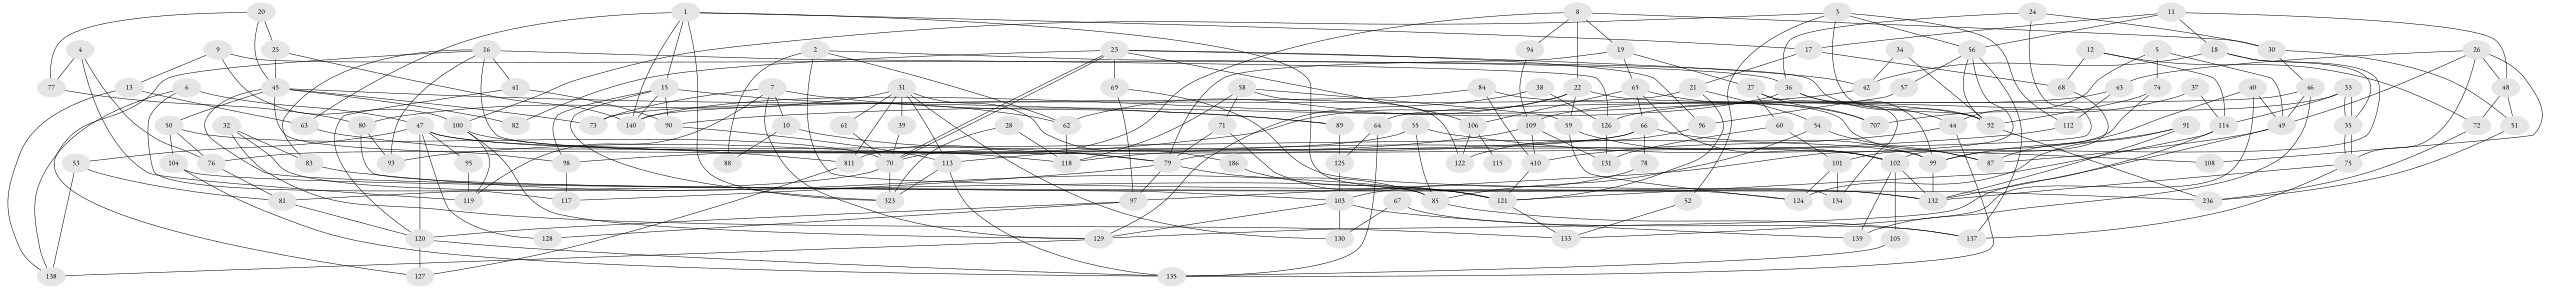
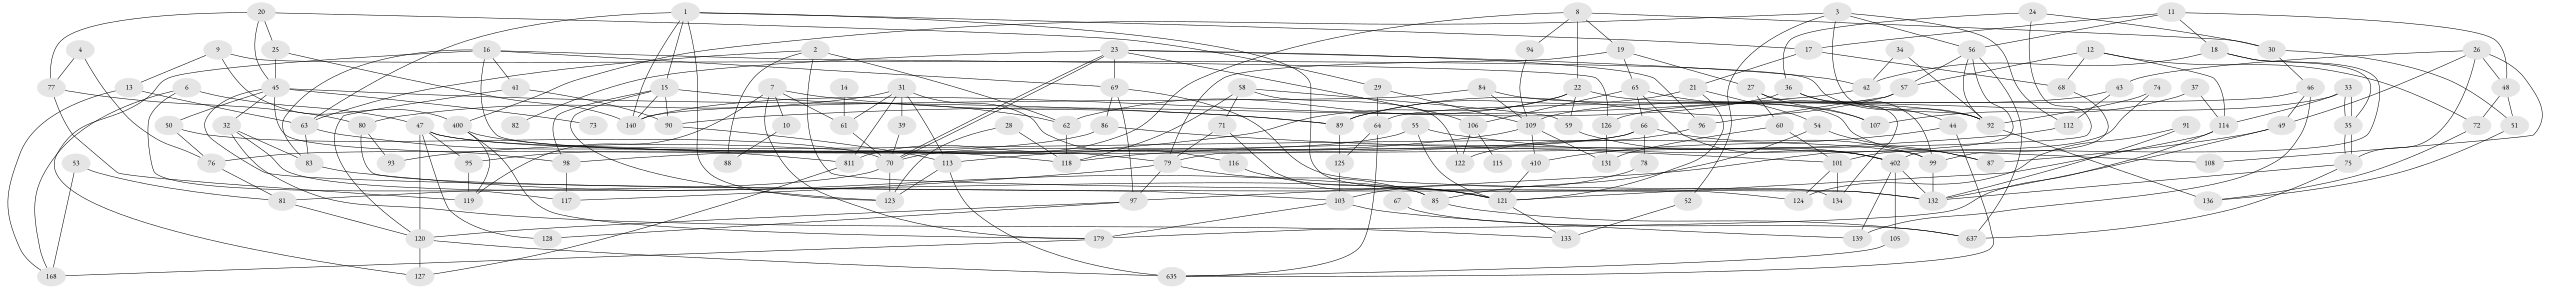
(2157, 50) -> none
(1304, 62) -> (556, 70)
none -> (1997, 69)
none -> (844, 88)
none -> (1378, 88)
(1540, 88) -> none
(2253, 88) -> none
(424, 90) -> (801, 69)
(692, 98) -> (812, 108)
(1142, 102) -> (1515, 102)
(418, 106) -> (251, 107)
none -> (1704, 114)
(458, 125) -> (458, 125)
none -> (1105, 125)
(1875, 125) -> (1875, 125)
(1506, 127) -> (1506, 107)
(905, 144) -> none
(2059, 144) -> none
none -> (307, 145)
(249, 147) -> none
(174, 163) -> none
(1234, 163) -> (1234, 163)
(1895, 163) -> (1895, 163)
(1421, 164) -> (1445, 176)
(234, 184) -> (159, 178)
(1659, 185) -> none
(890, 201) -> (890, 201)
(2208, 201) -> (2208, 201)
(1099, 239) -> (1099, 239)
(1340, 239) -> none
(1972, 239) -> (1972, 239)
(51, 277) -> (51, 277)
(1172, 277) -> (1172, 277)
